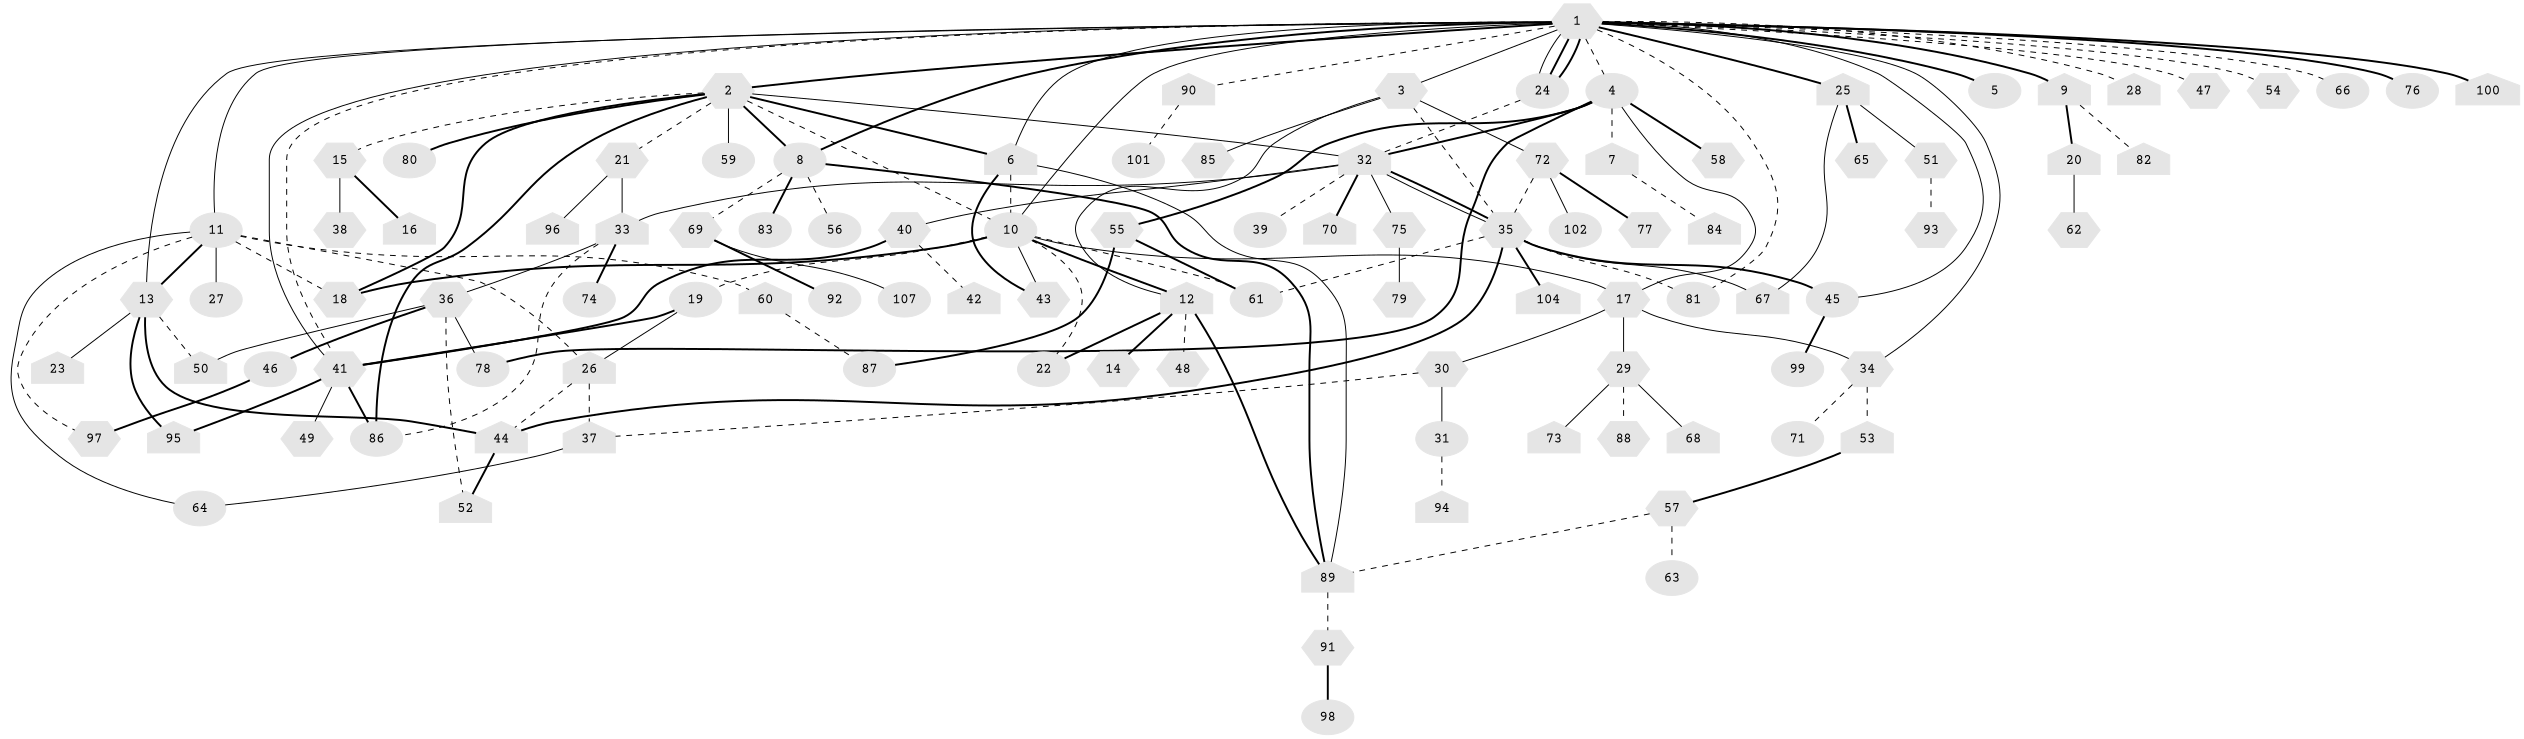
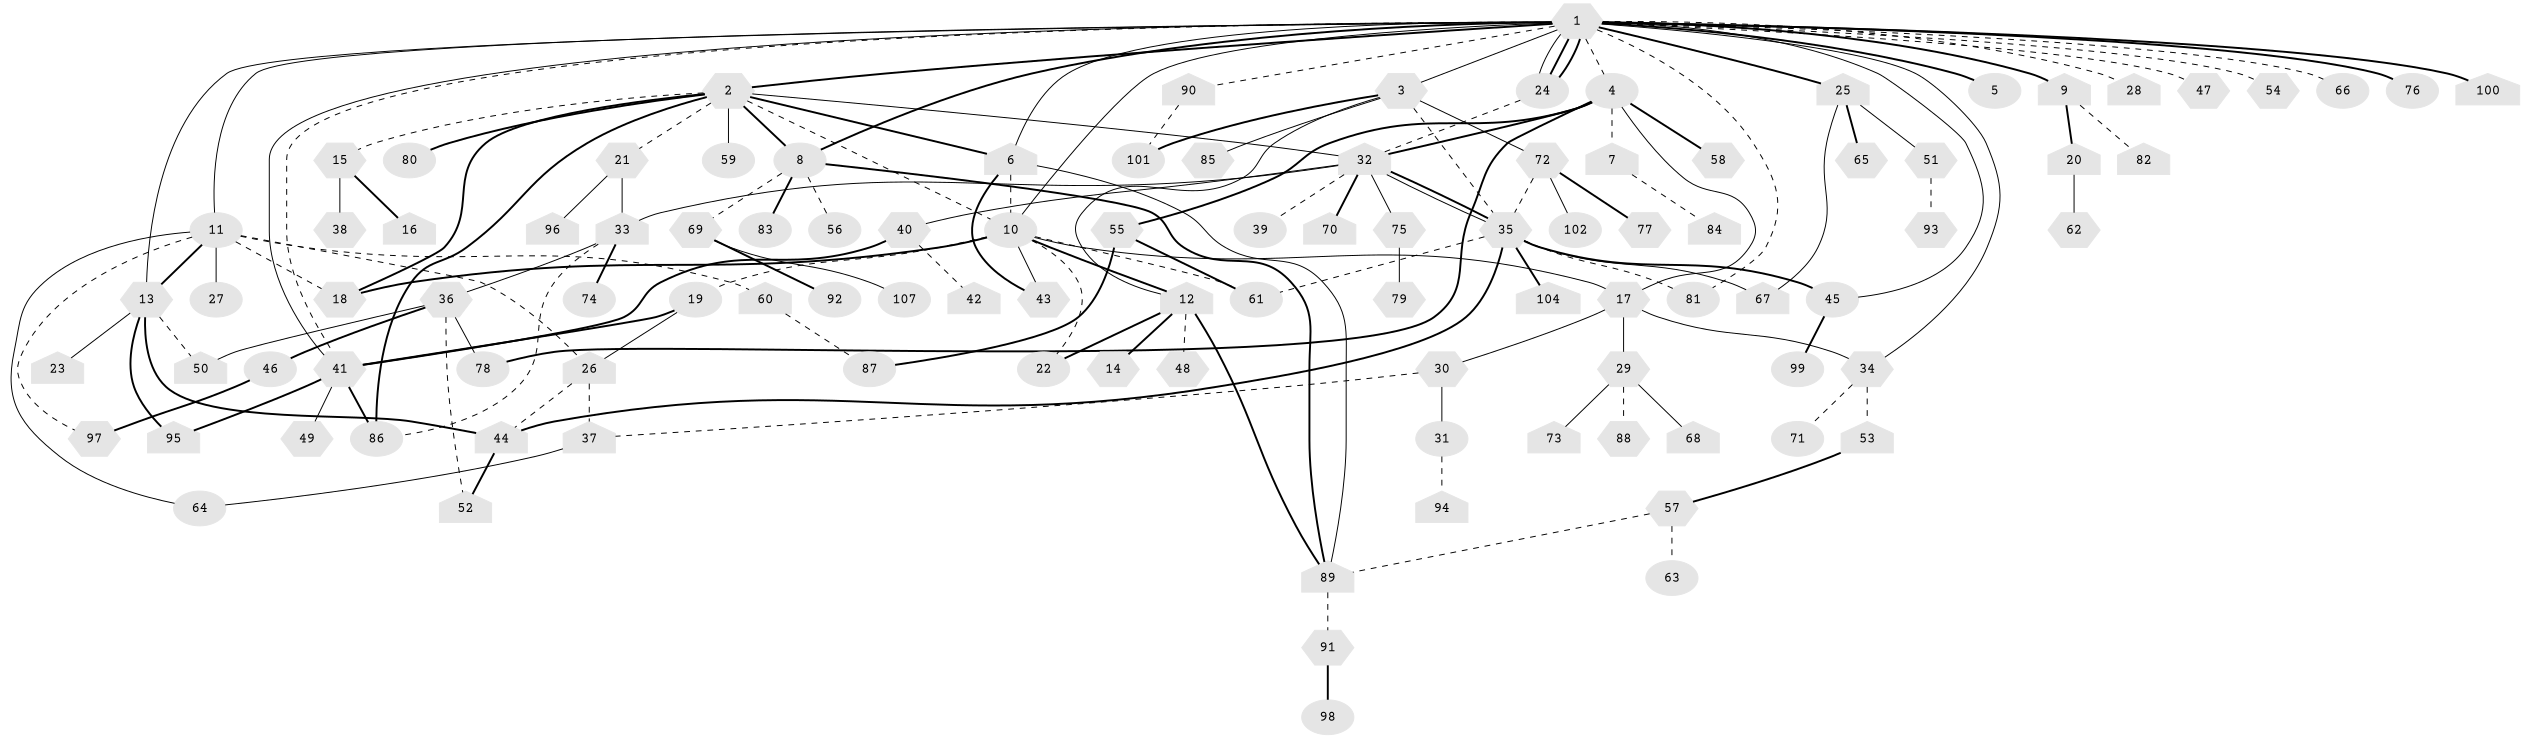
none -> (1267, 117)
